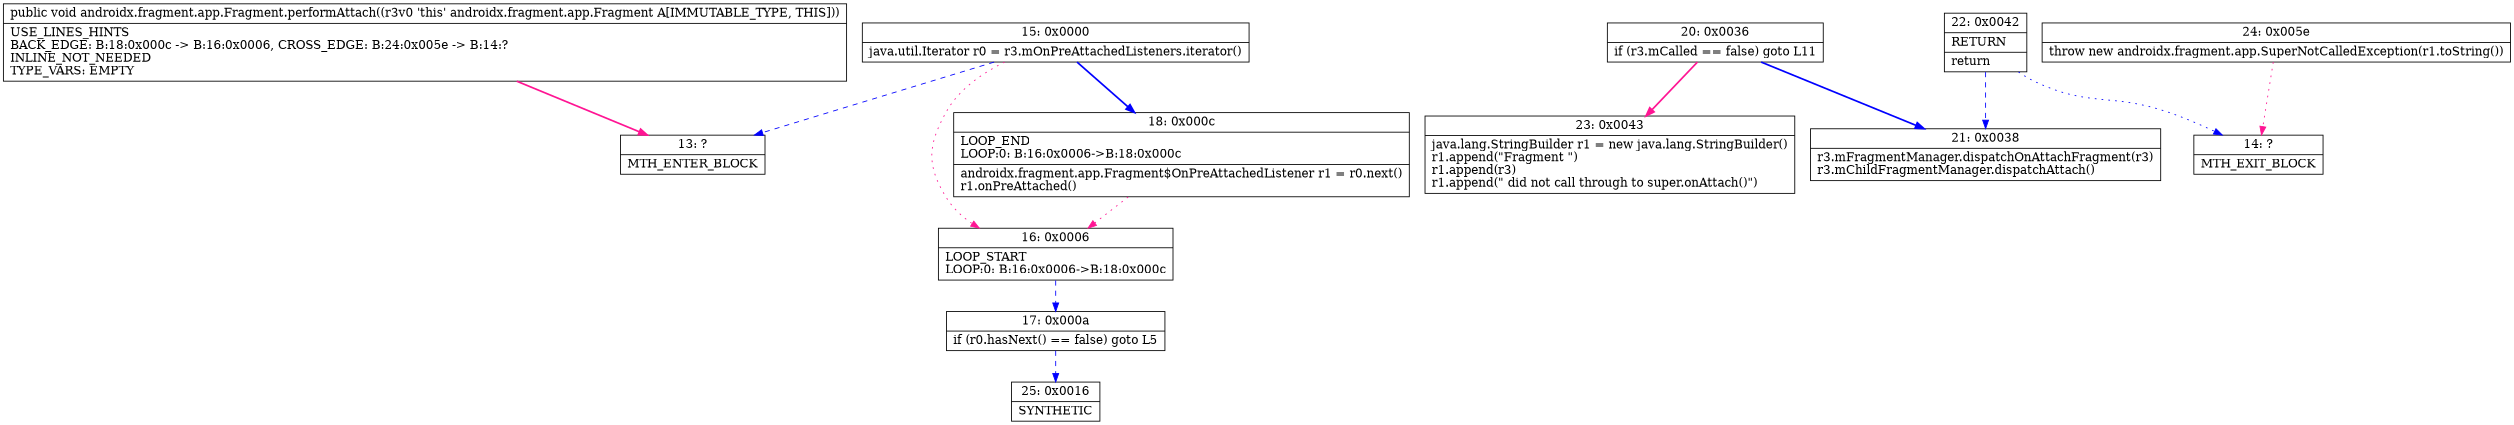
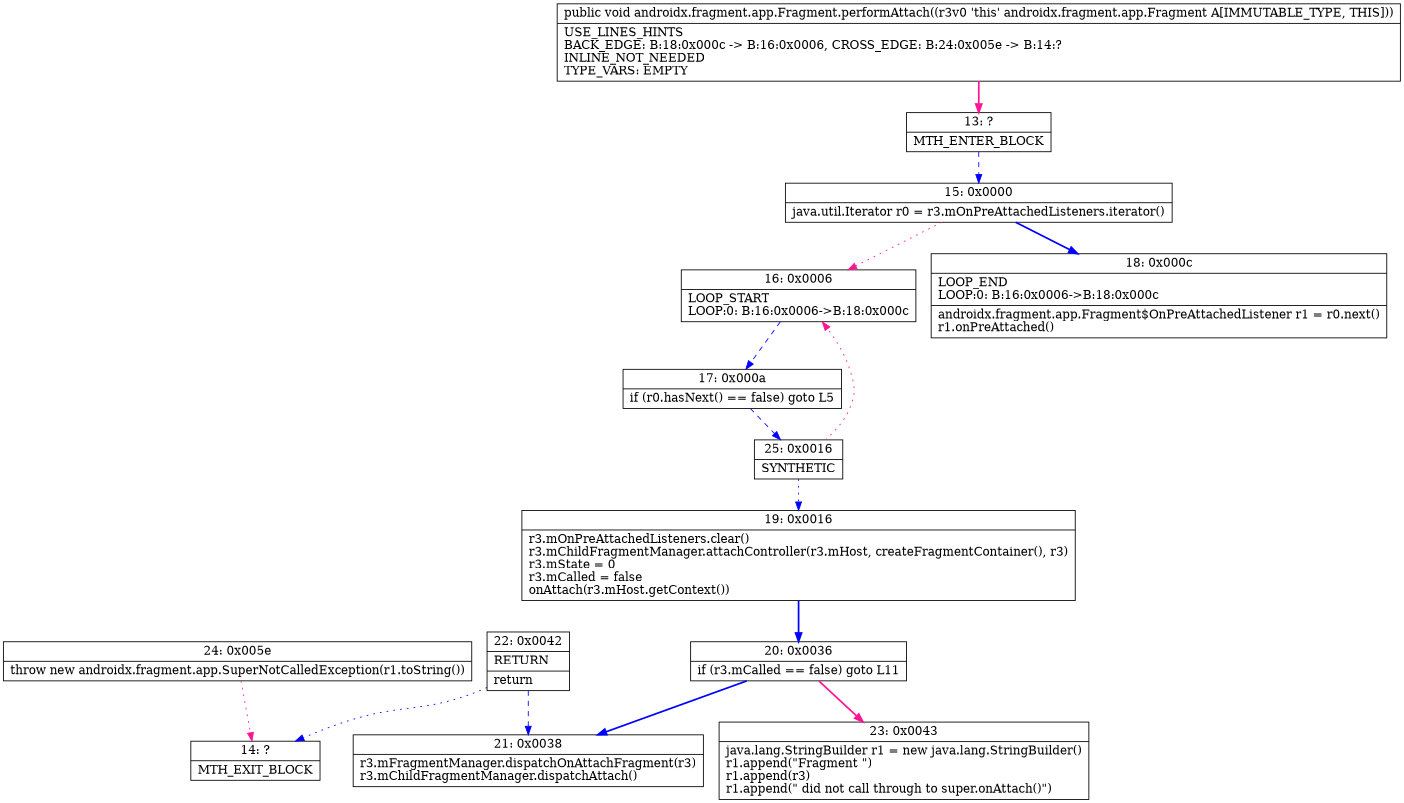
(878, 97) -> (979, 163)
(1111, 210) -> (854, 386)
none -> (799, 555)
